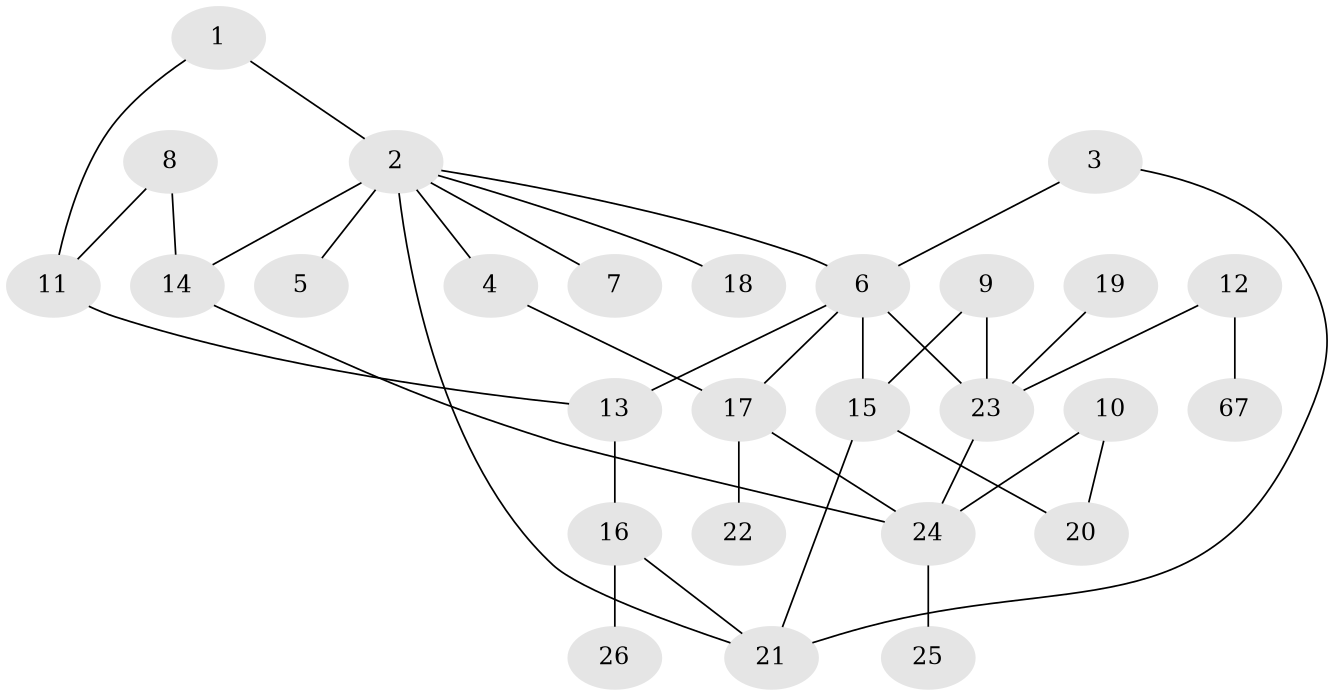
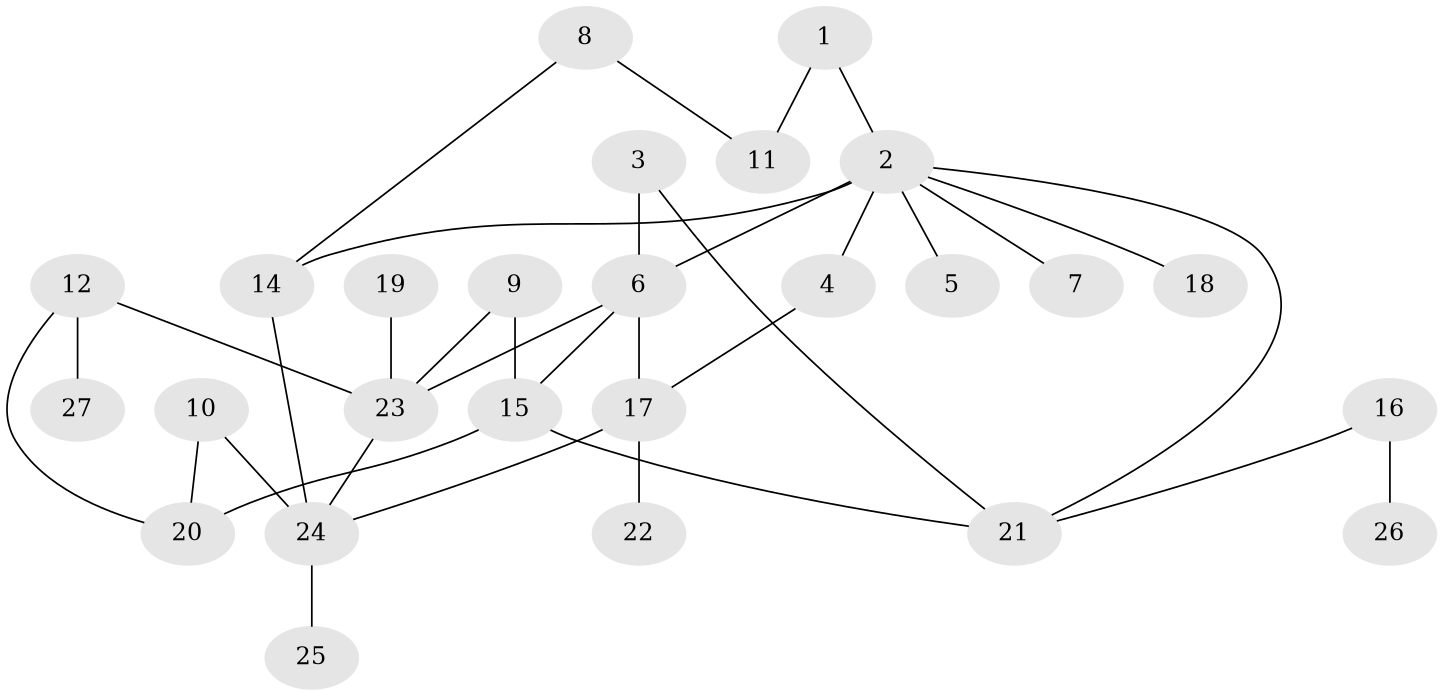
(615, 410) -> none
(1235, 410) -> (78, 410)
none -> (20, 446)
